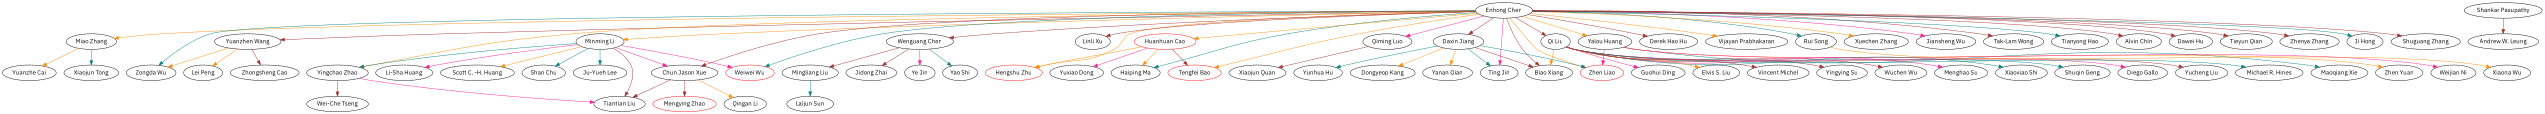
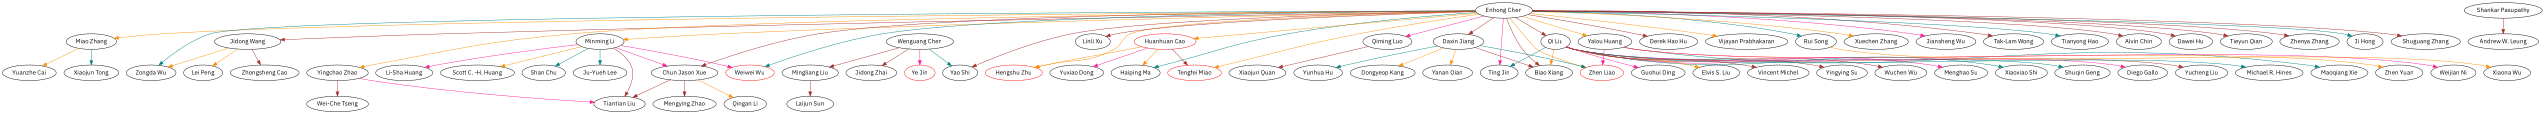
(1175, 23) -> (1198, 21)
(248, 42) -> (248, 42)
(470, 53) -> none
(1477, 56) -> (1526, 58)
(920, 73) -> (920, 73)
(1195, 73) -> (1195, 73)
(810, 86) -> (810, 86)
(685, 104) -> (685, 104)
